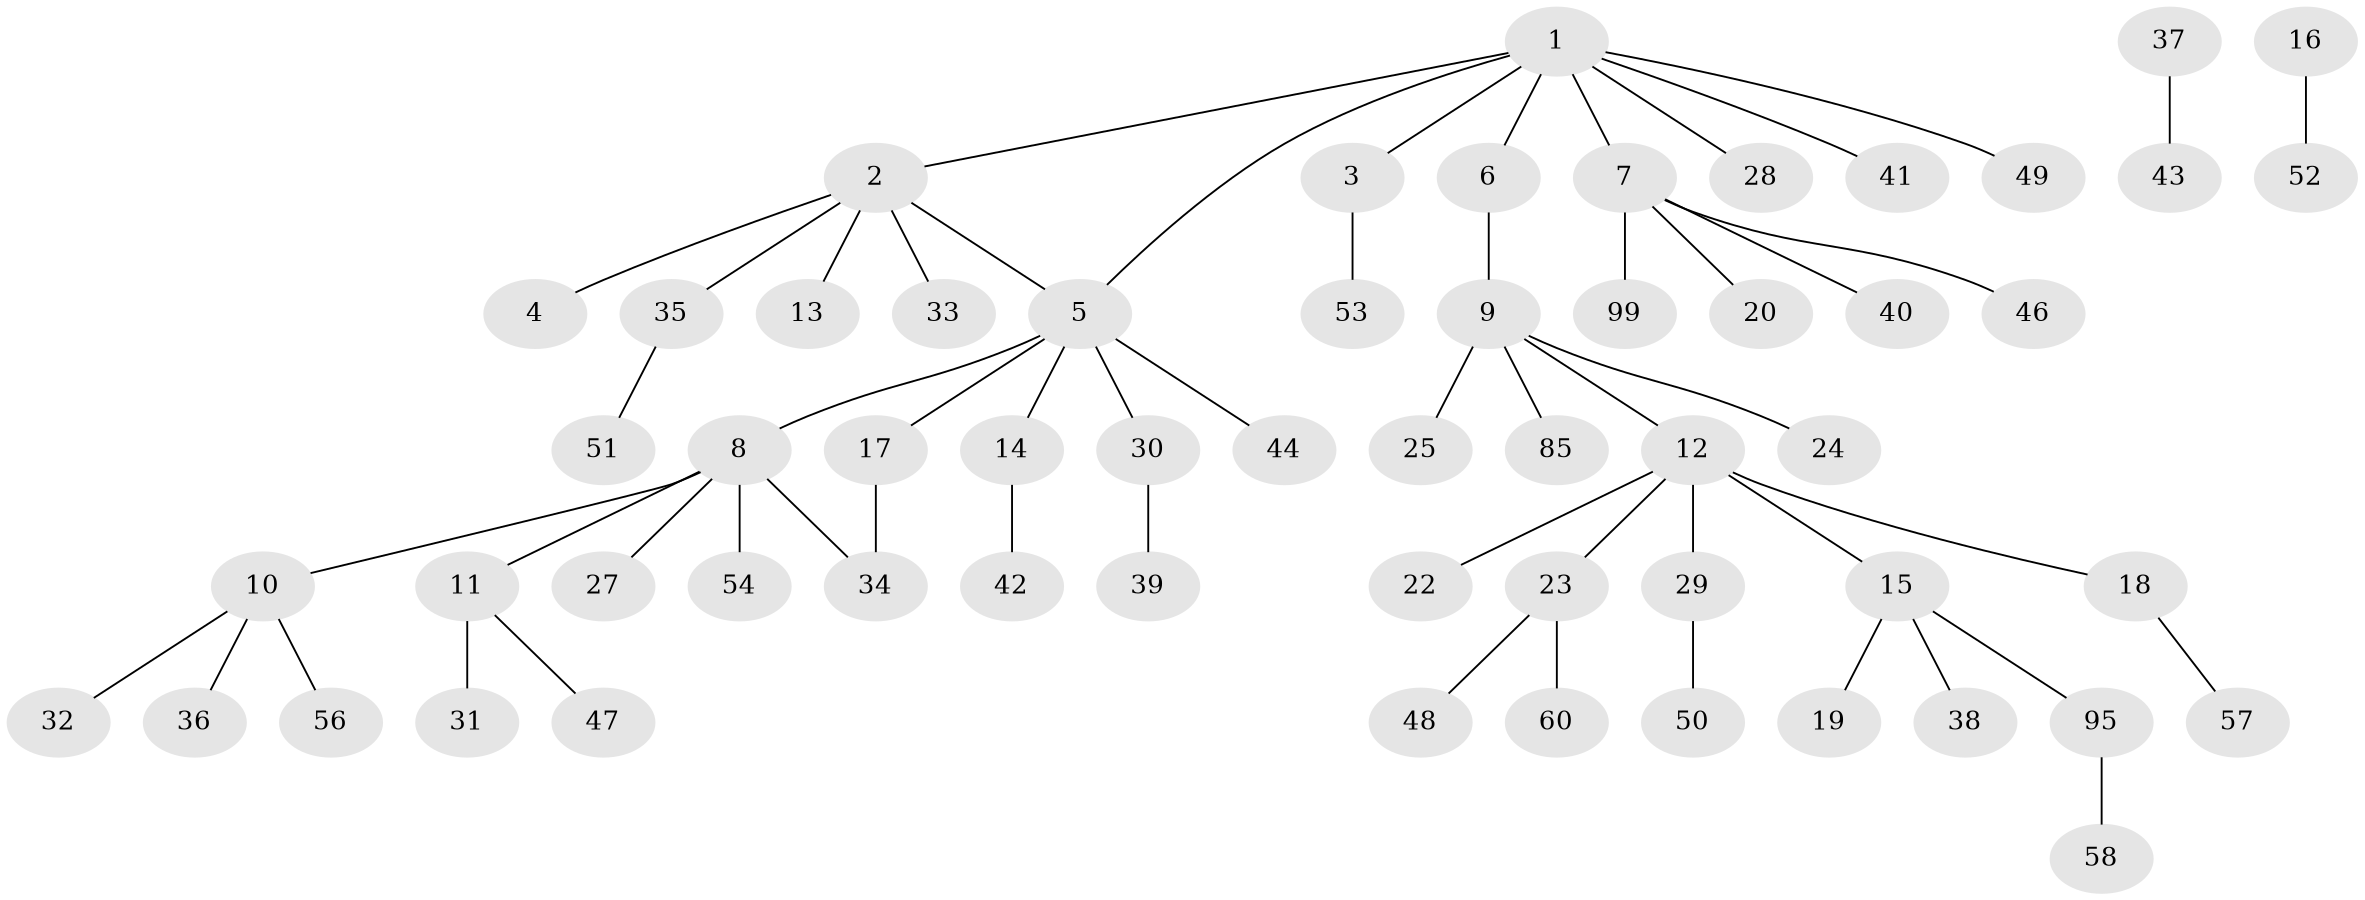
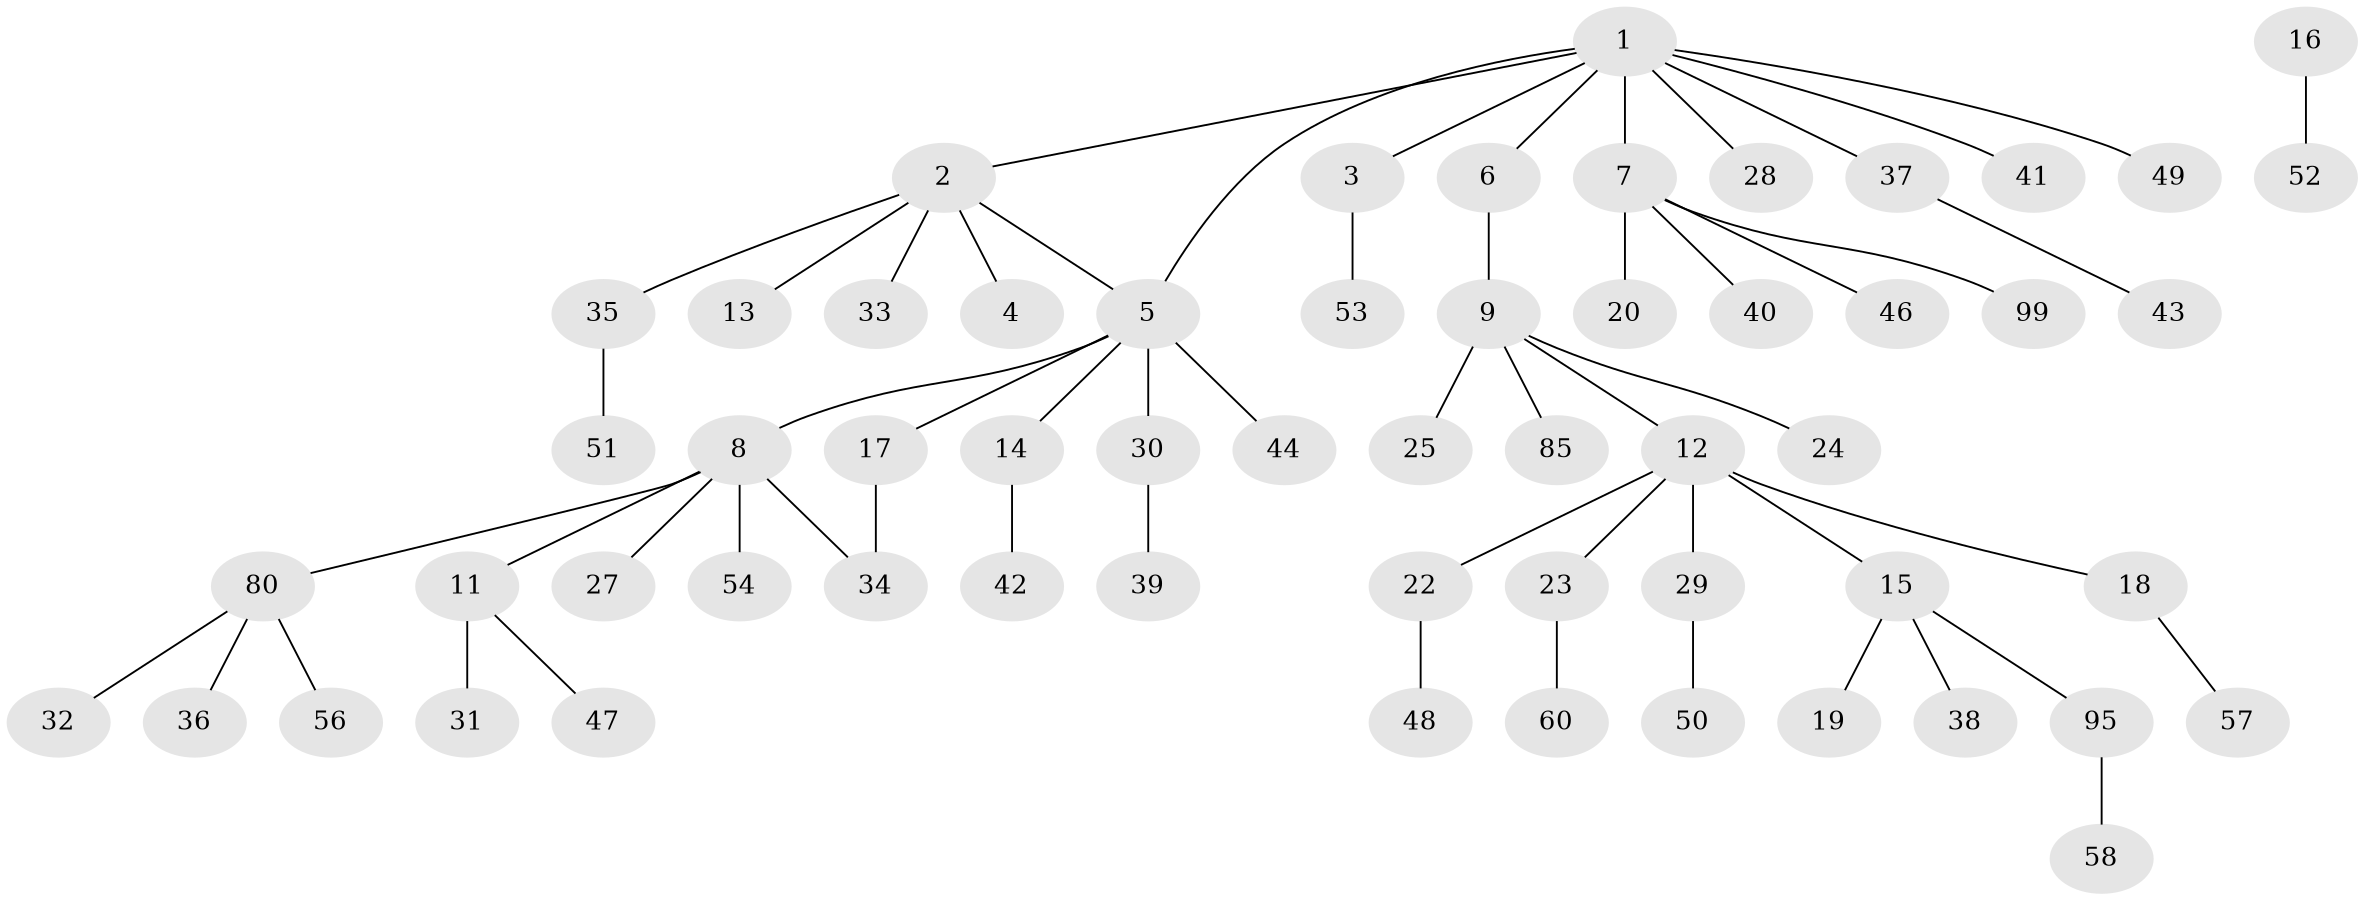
none -> (1761, 110)
(263, 586) -> (263, 586)
(1489, 654) -> (1421, 655)
